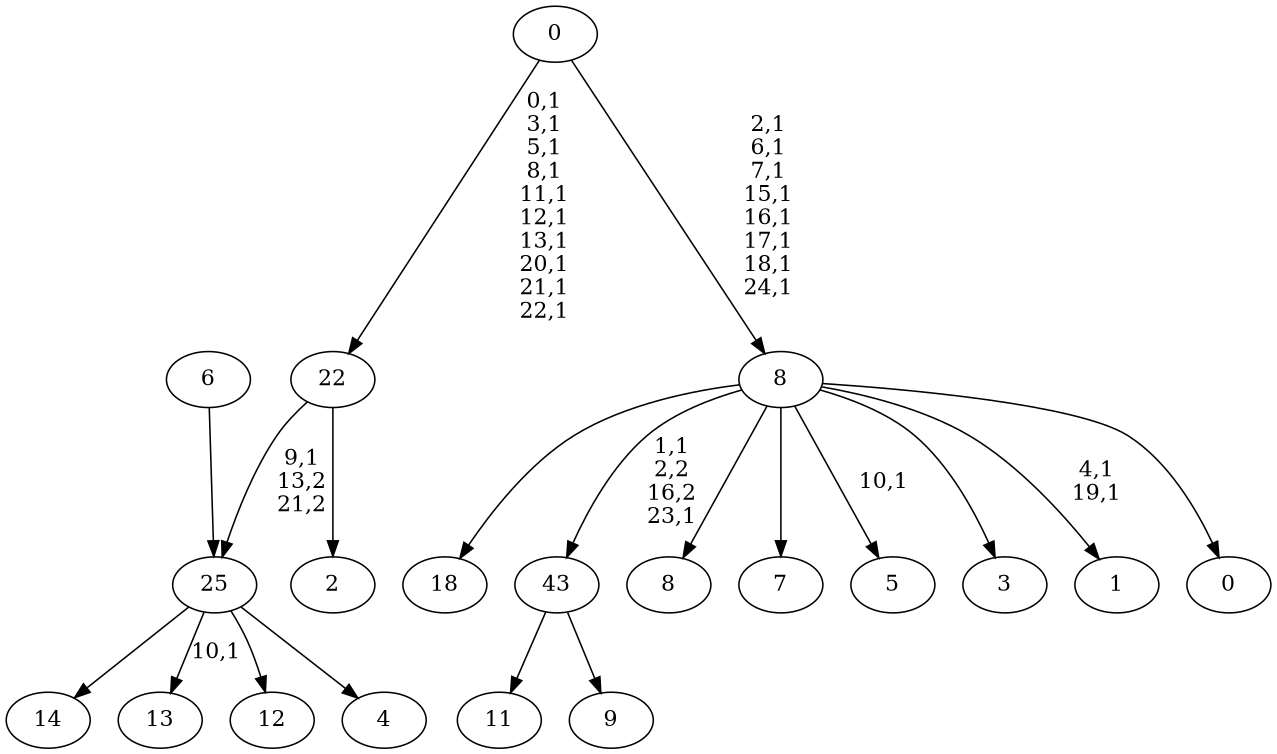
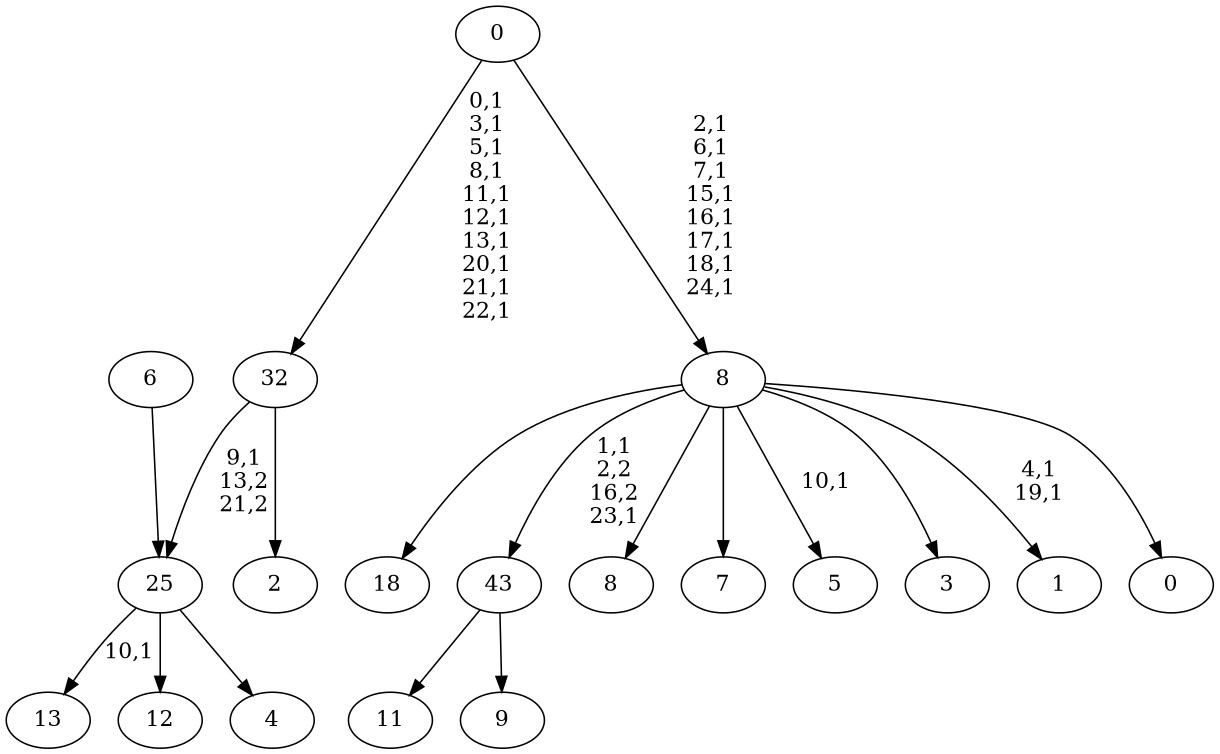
(333, 380) -> (275, 380)
(48, 720) -> none
